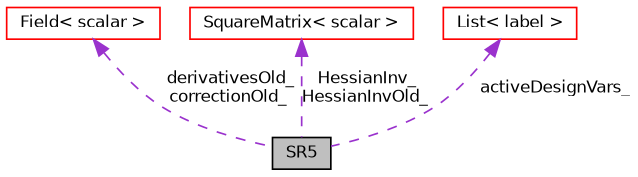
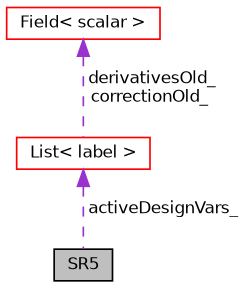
(302, 23) -> none
(179, 116) -> (83, 97)
